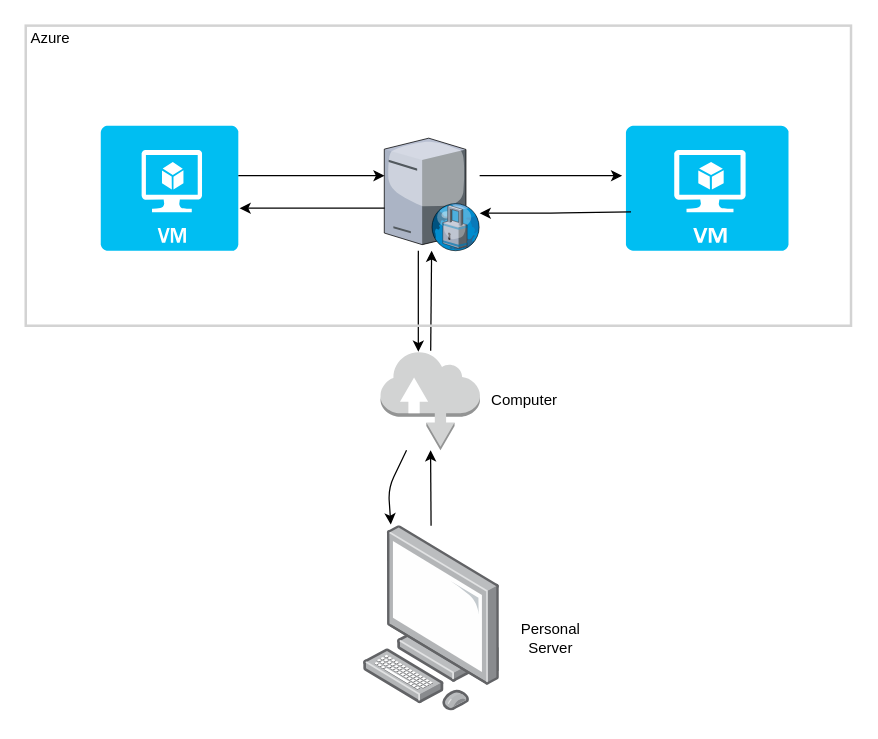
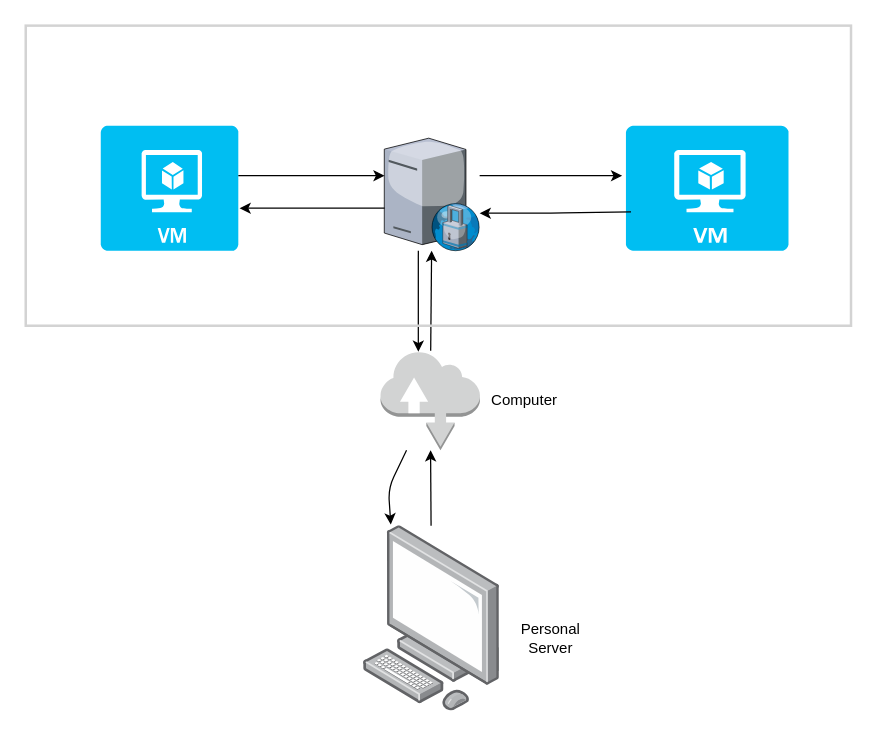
(51, 38) -> none
